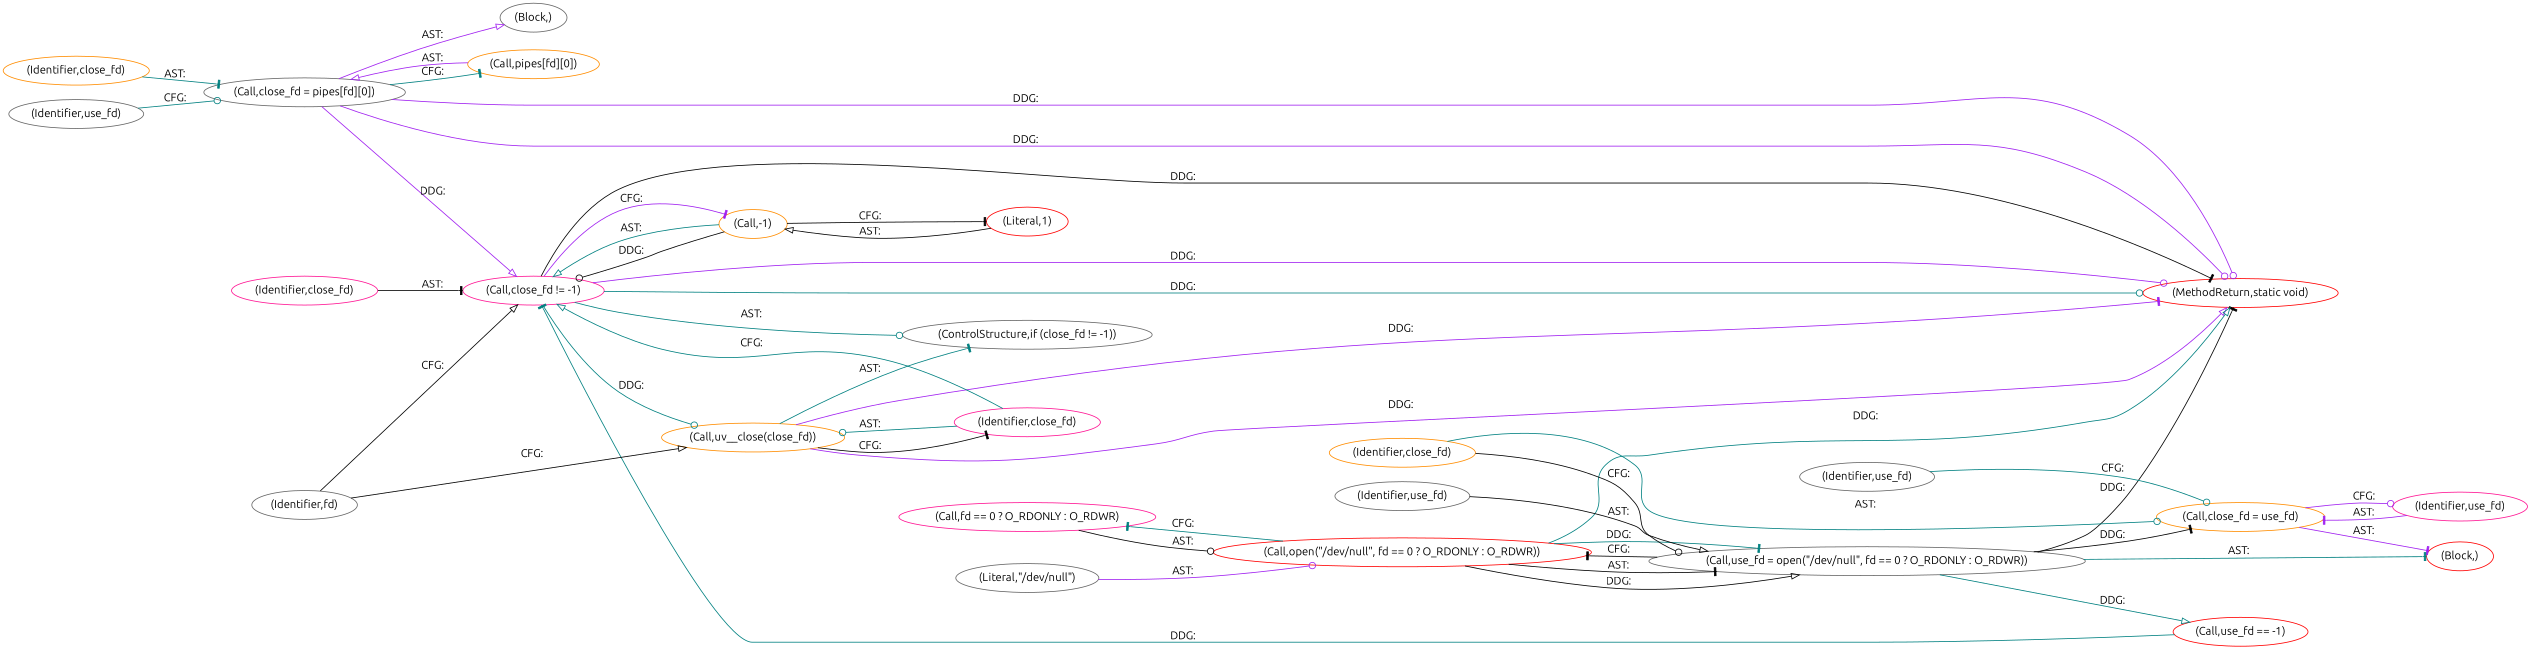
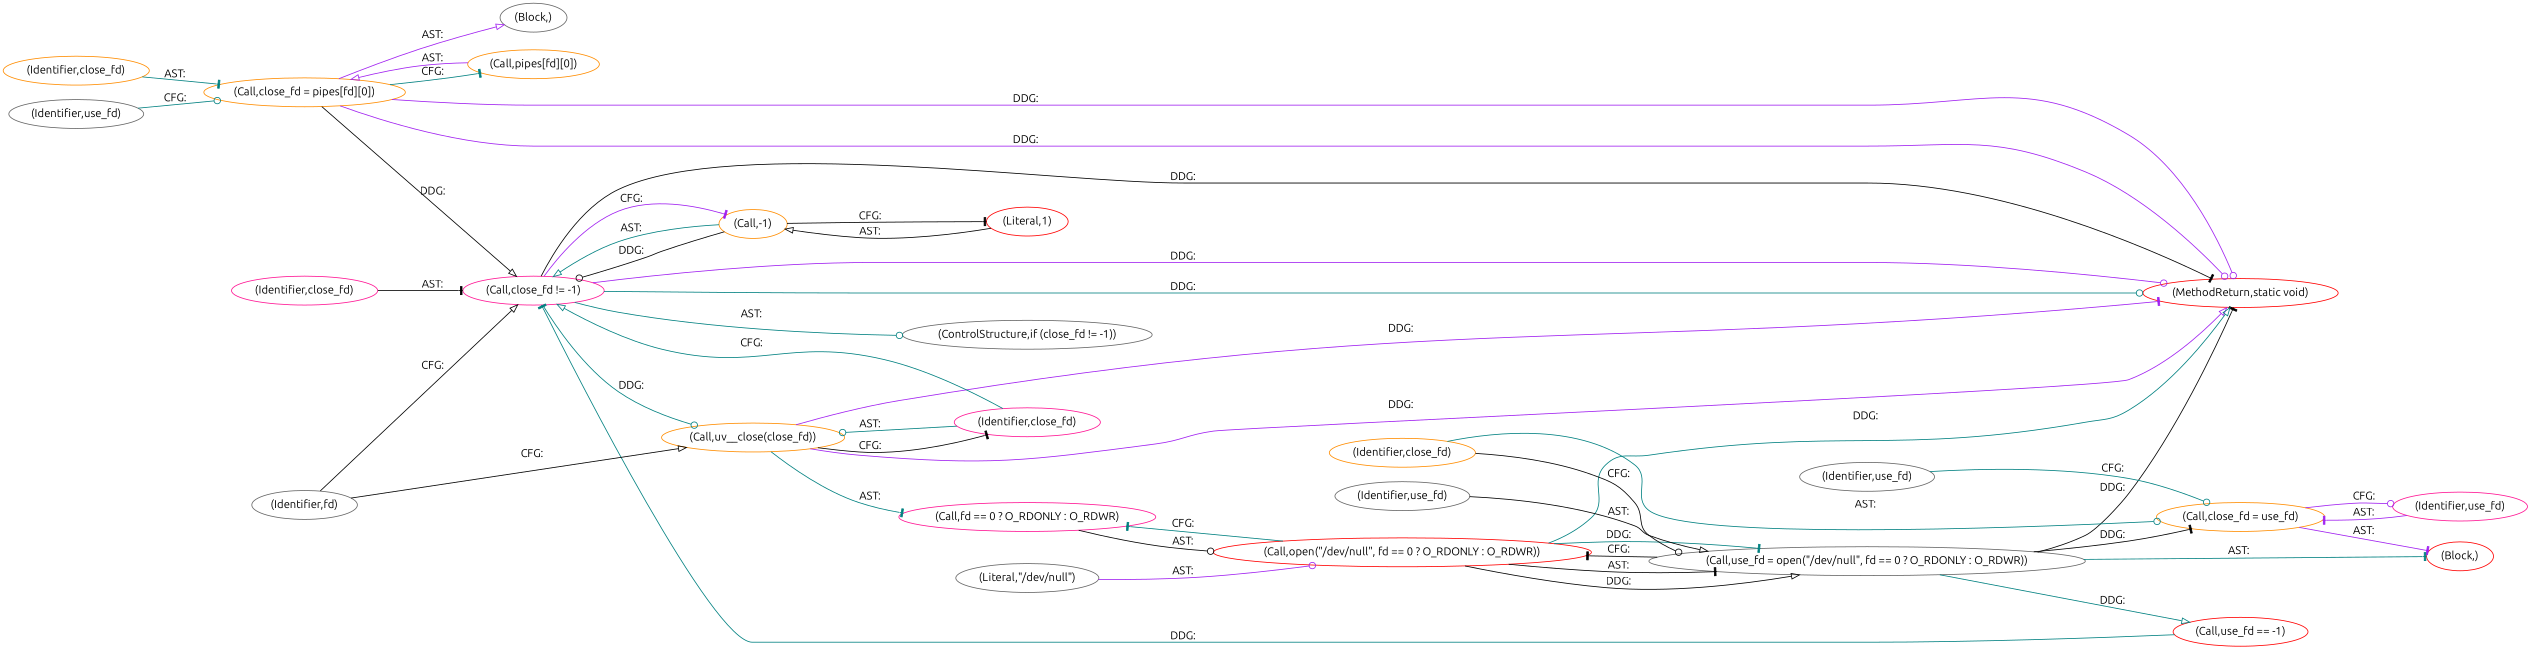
(305, 92) -> (305, 92)
(416, 189) -> (416, 189)
(871, 380) -> (831, 491)
